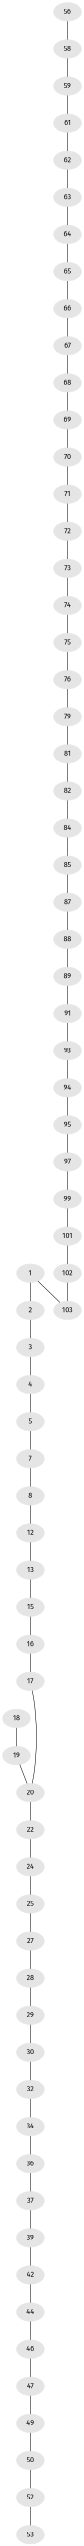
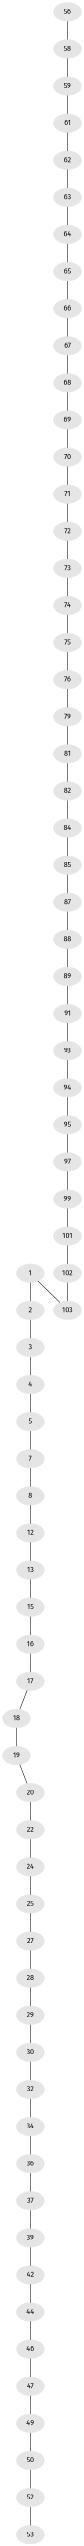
(37, 1737) -> (23, 1700)
